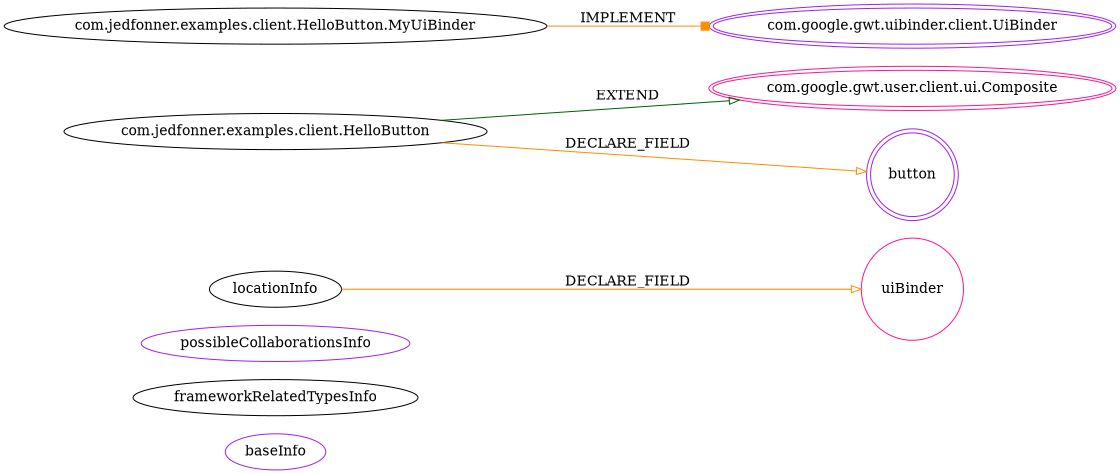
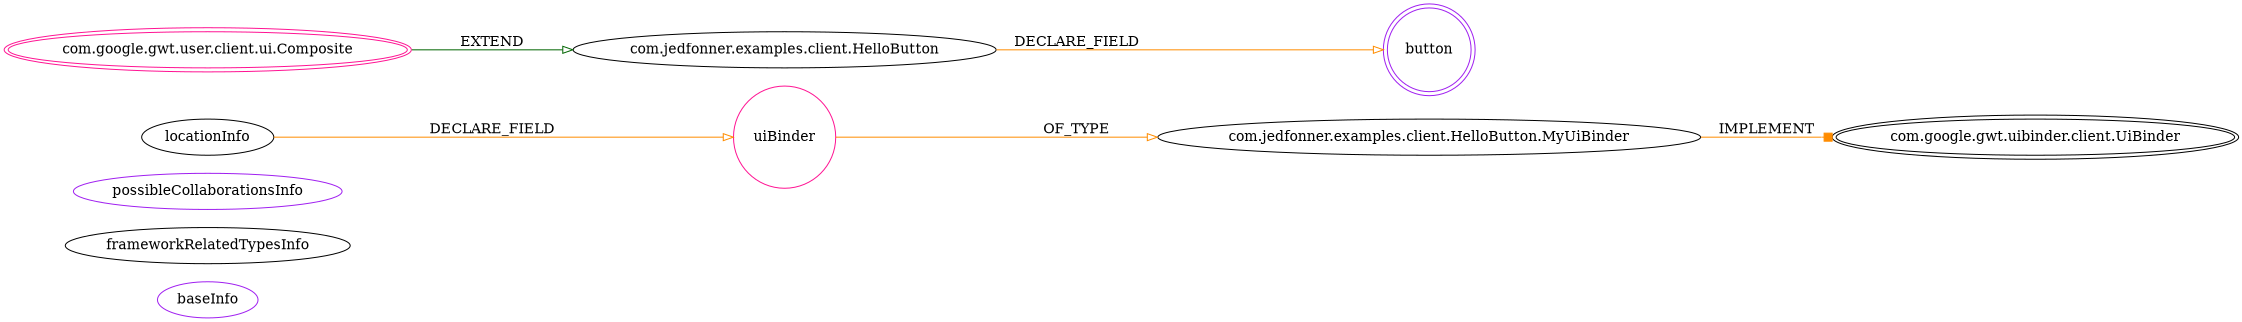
(912, 26) -> (2035, 137)
(585, 111) -> (487, 50)
none -> (991, 137)
